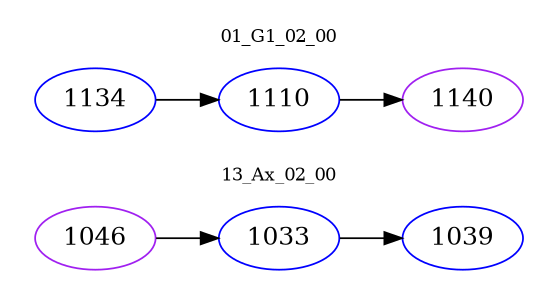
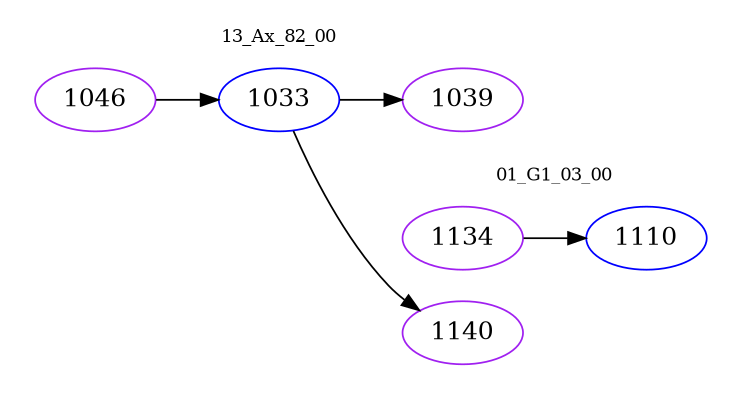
(279, 38) -> (555, 176)
(95, 100) -> (463, 238)
(362, 100) -> (340, 221)
(279, 176) -> (279, 38)
(463, 238) -> (463, 100)
